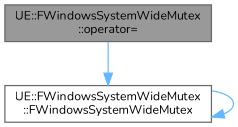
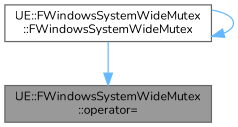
(108, 57) -> (108, 57)
